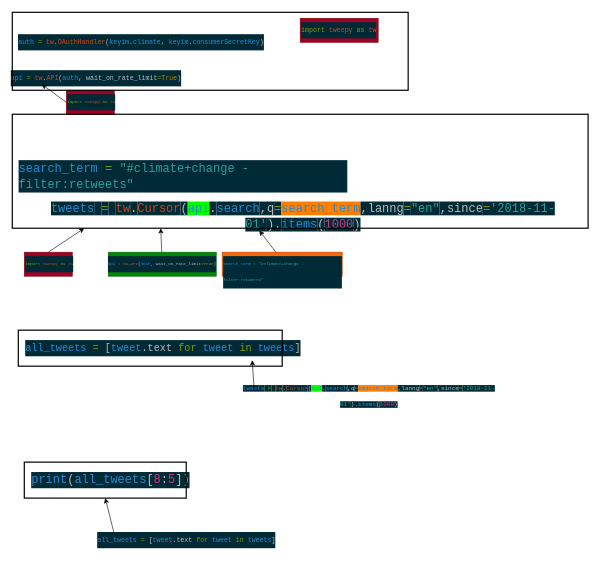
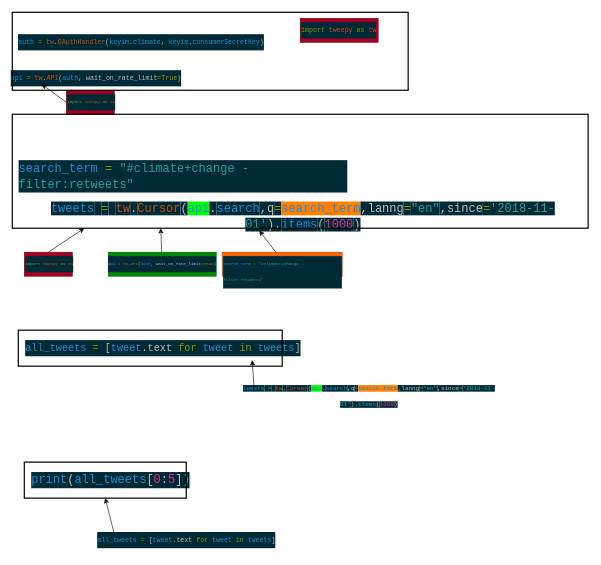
(65, 476) -> (65, 476)
